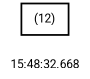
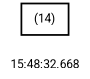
(45, 19) -> (45, 19)
